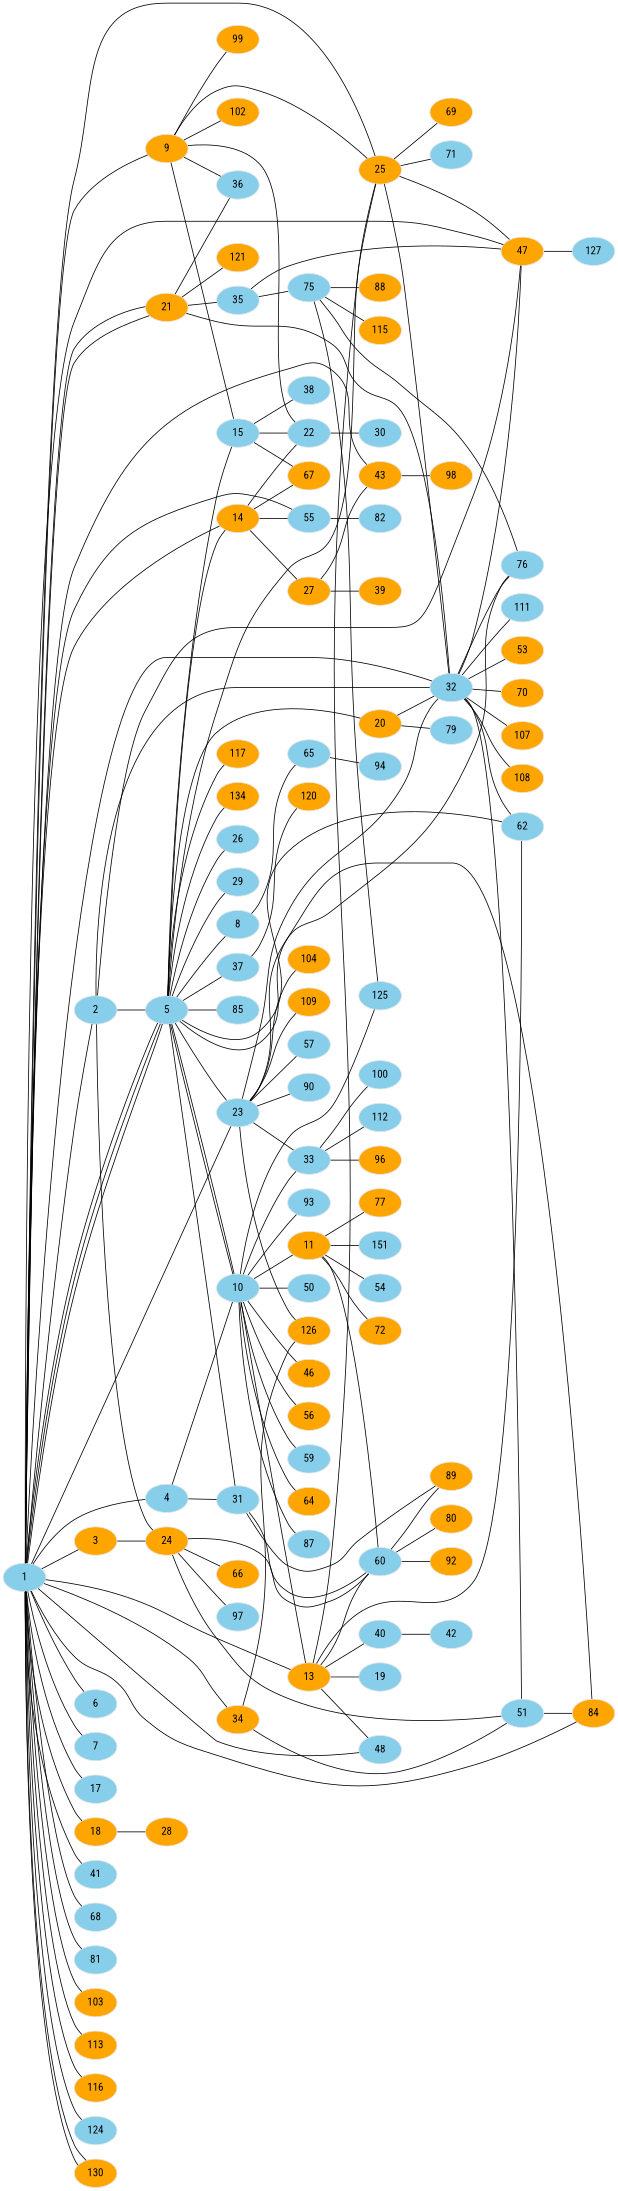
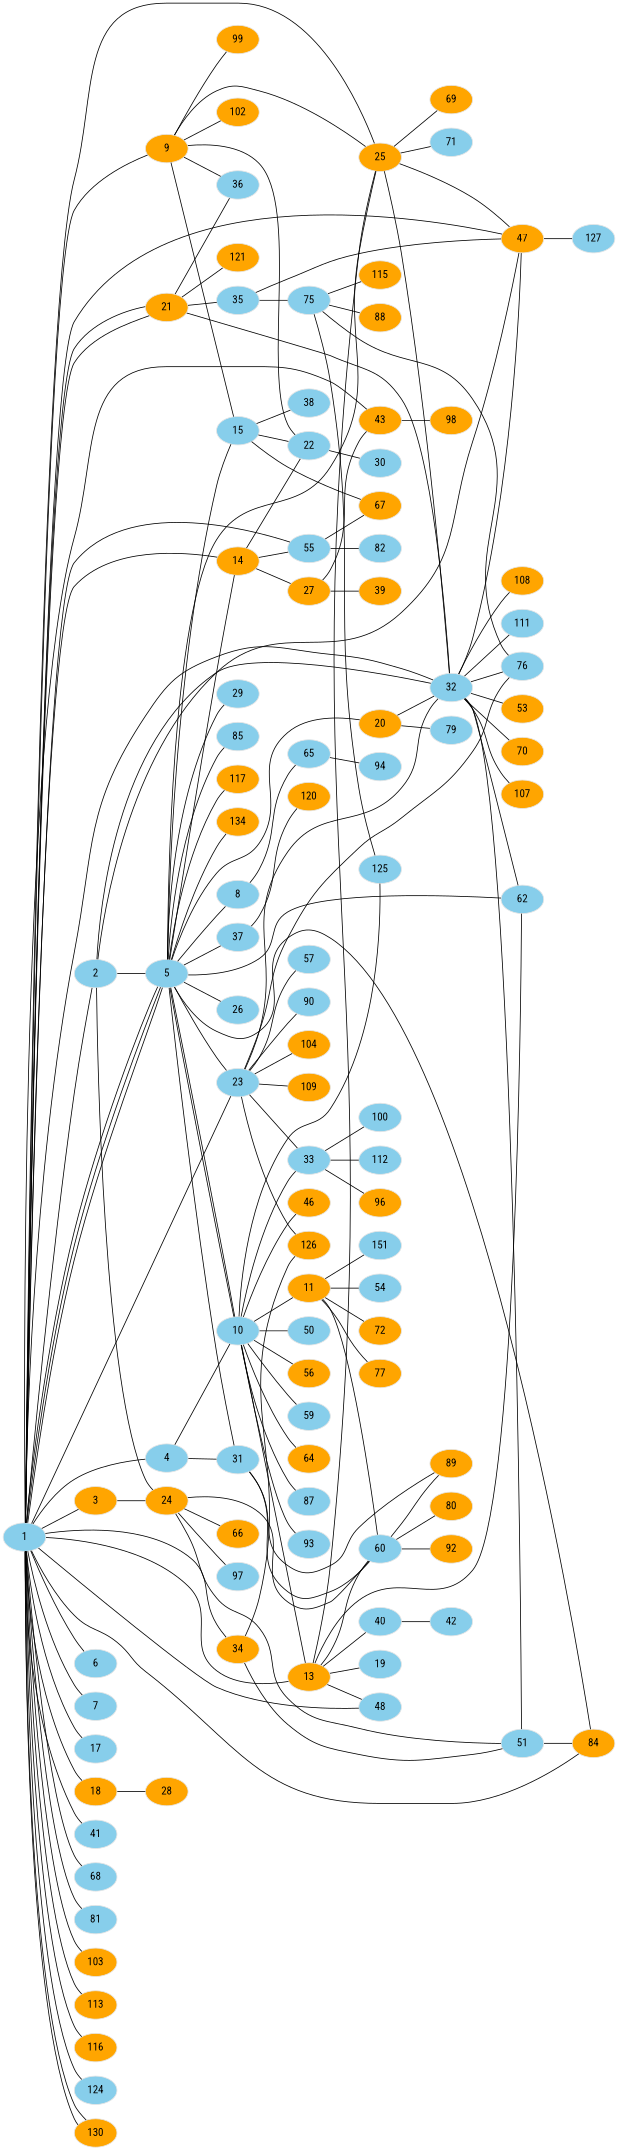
(274, 496) -> (349, 524)
